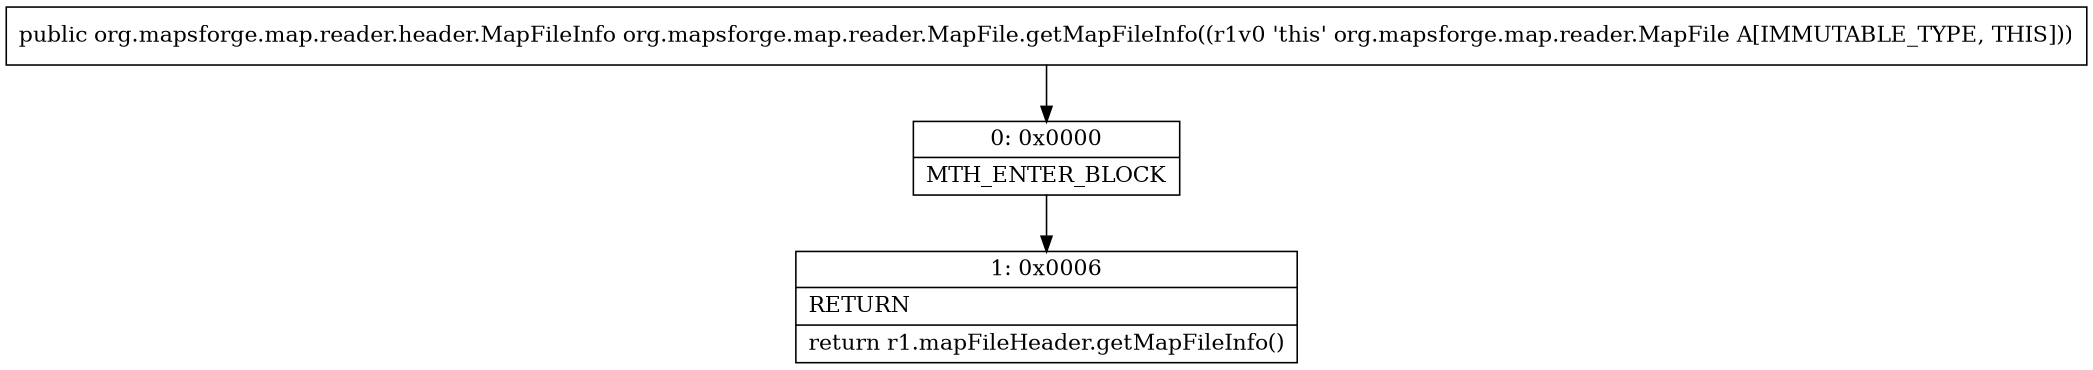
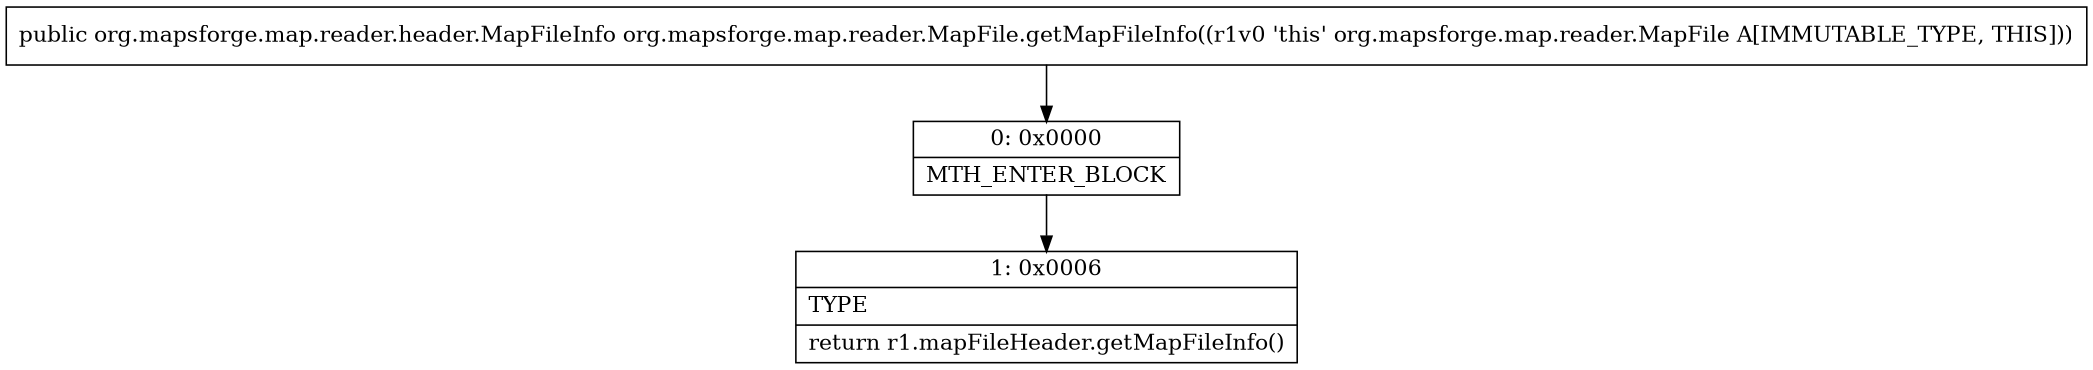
(859, 306) -> (839, 306)
